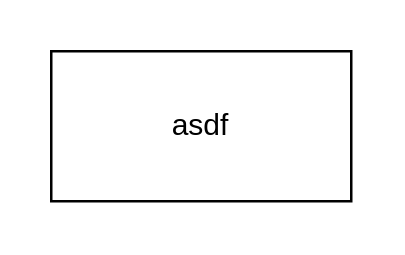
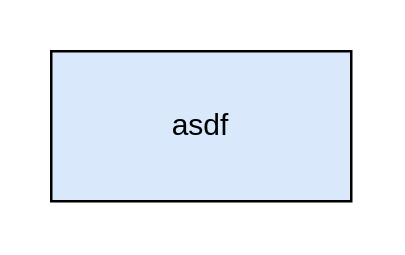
(201, 126) -> (201, 126)
